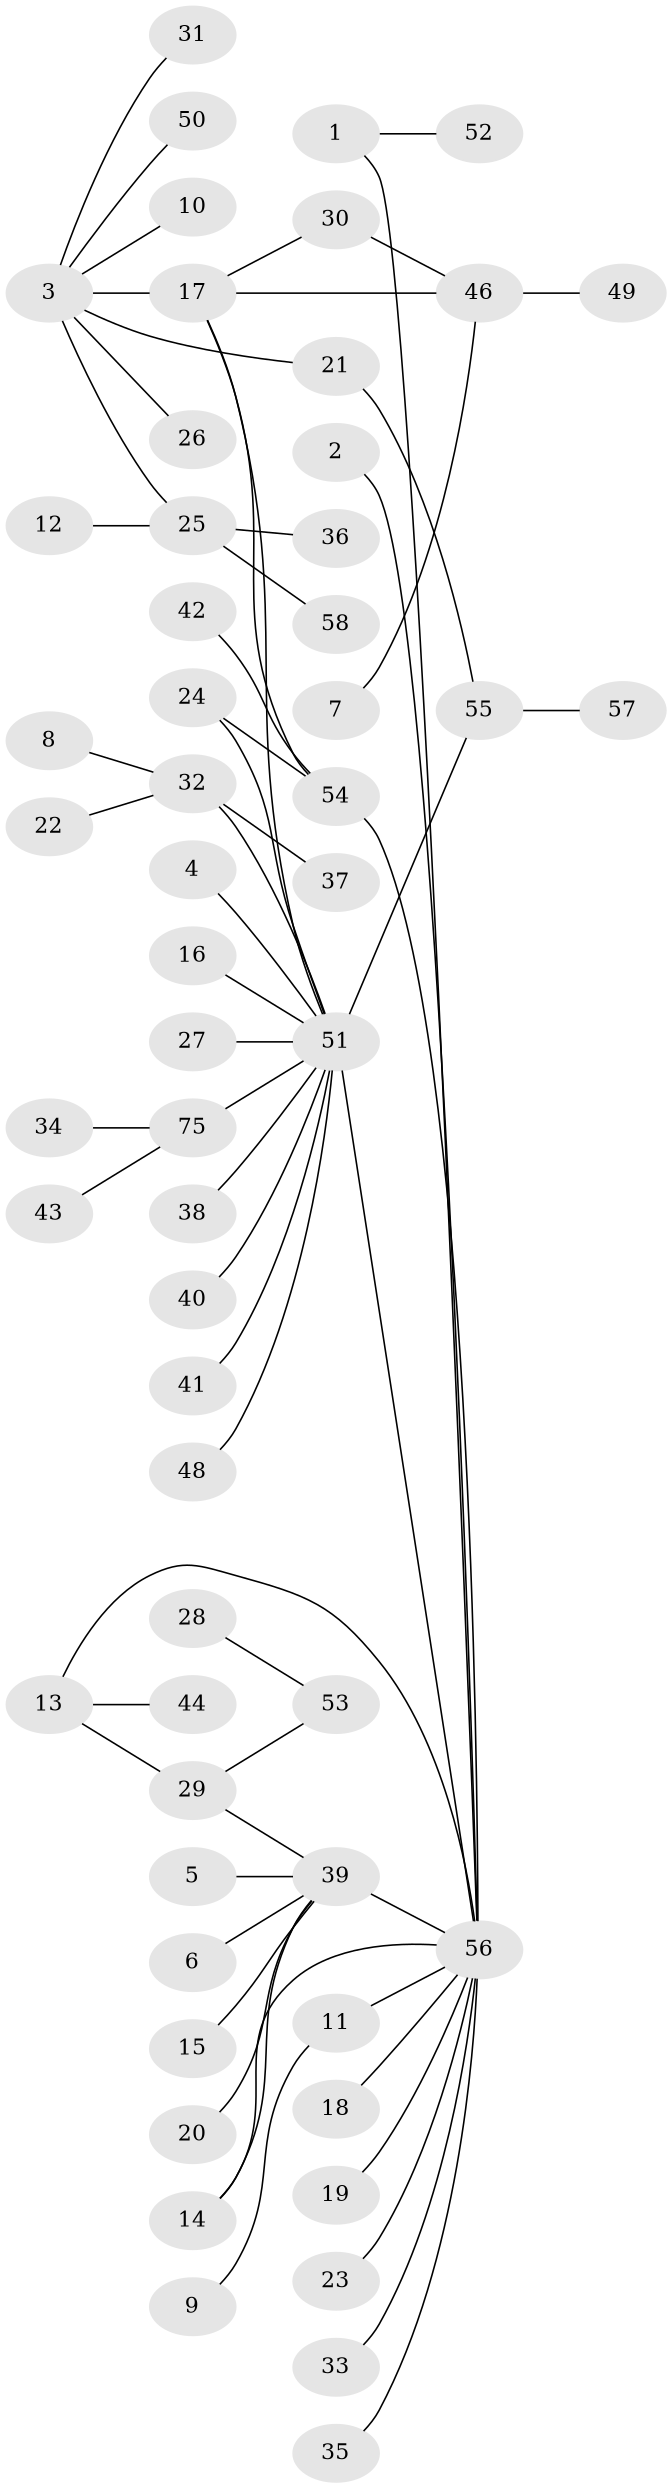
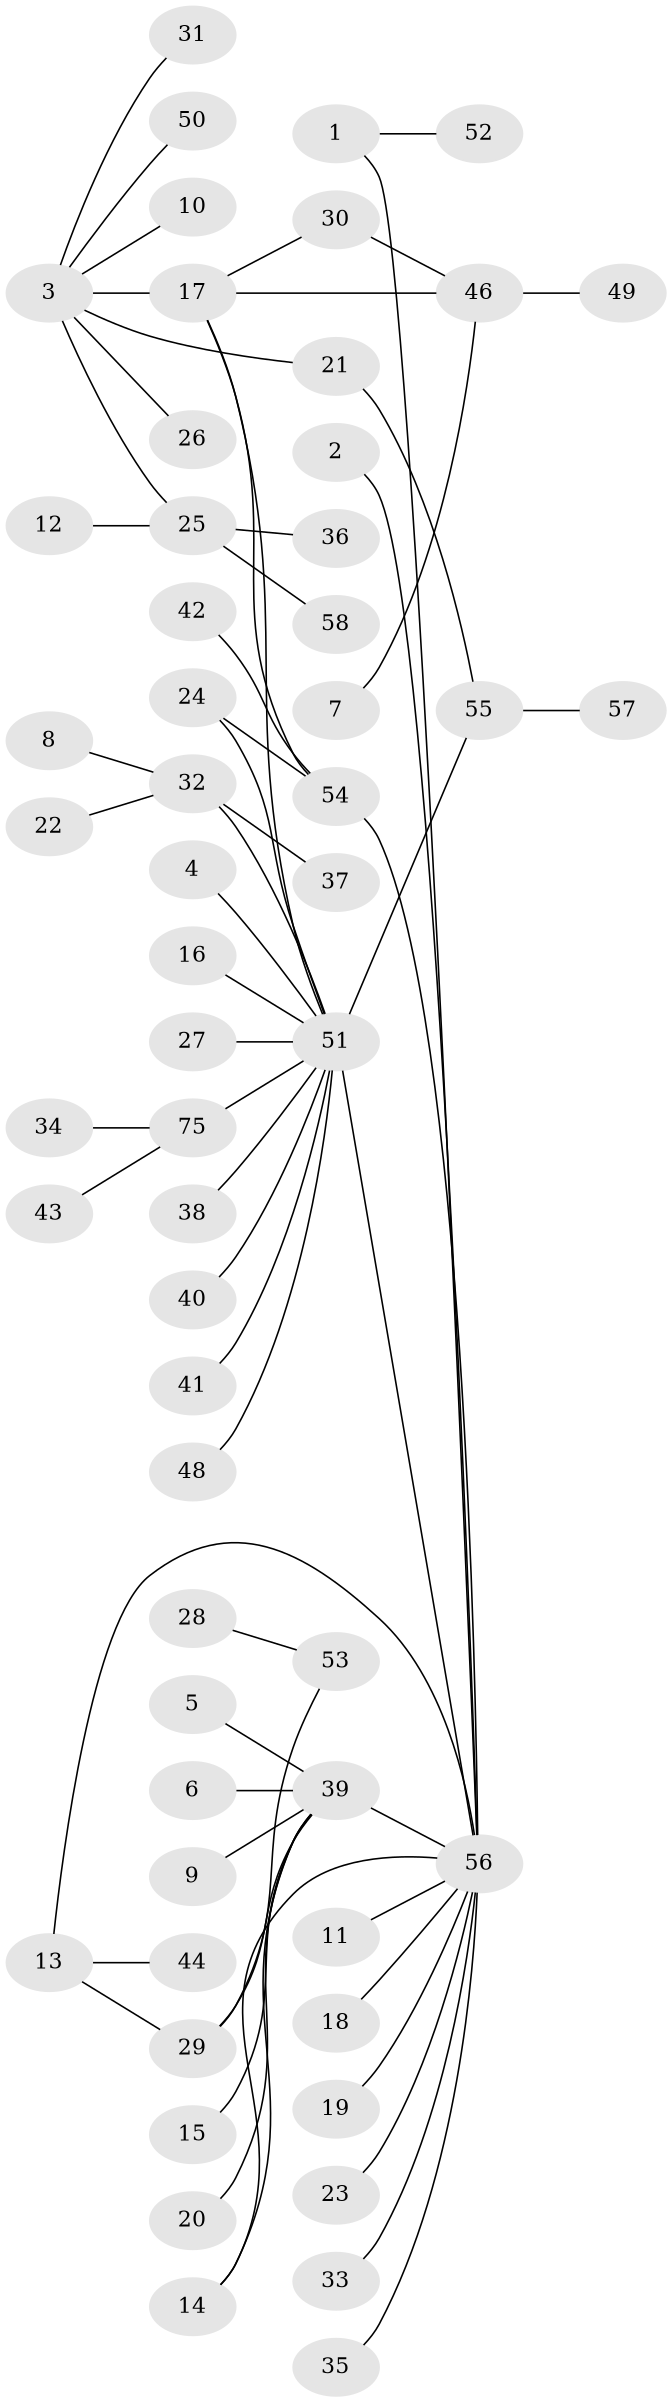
(264, 2165) -> (264, 1834)
